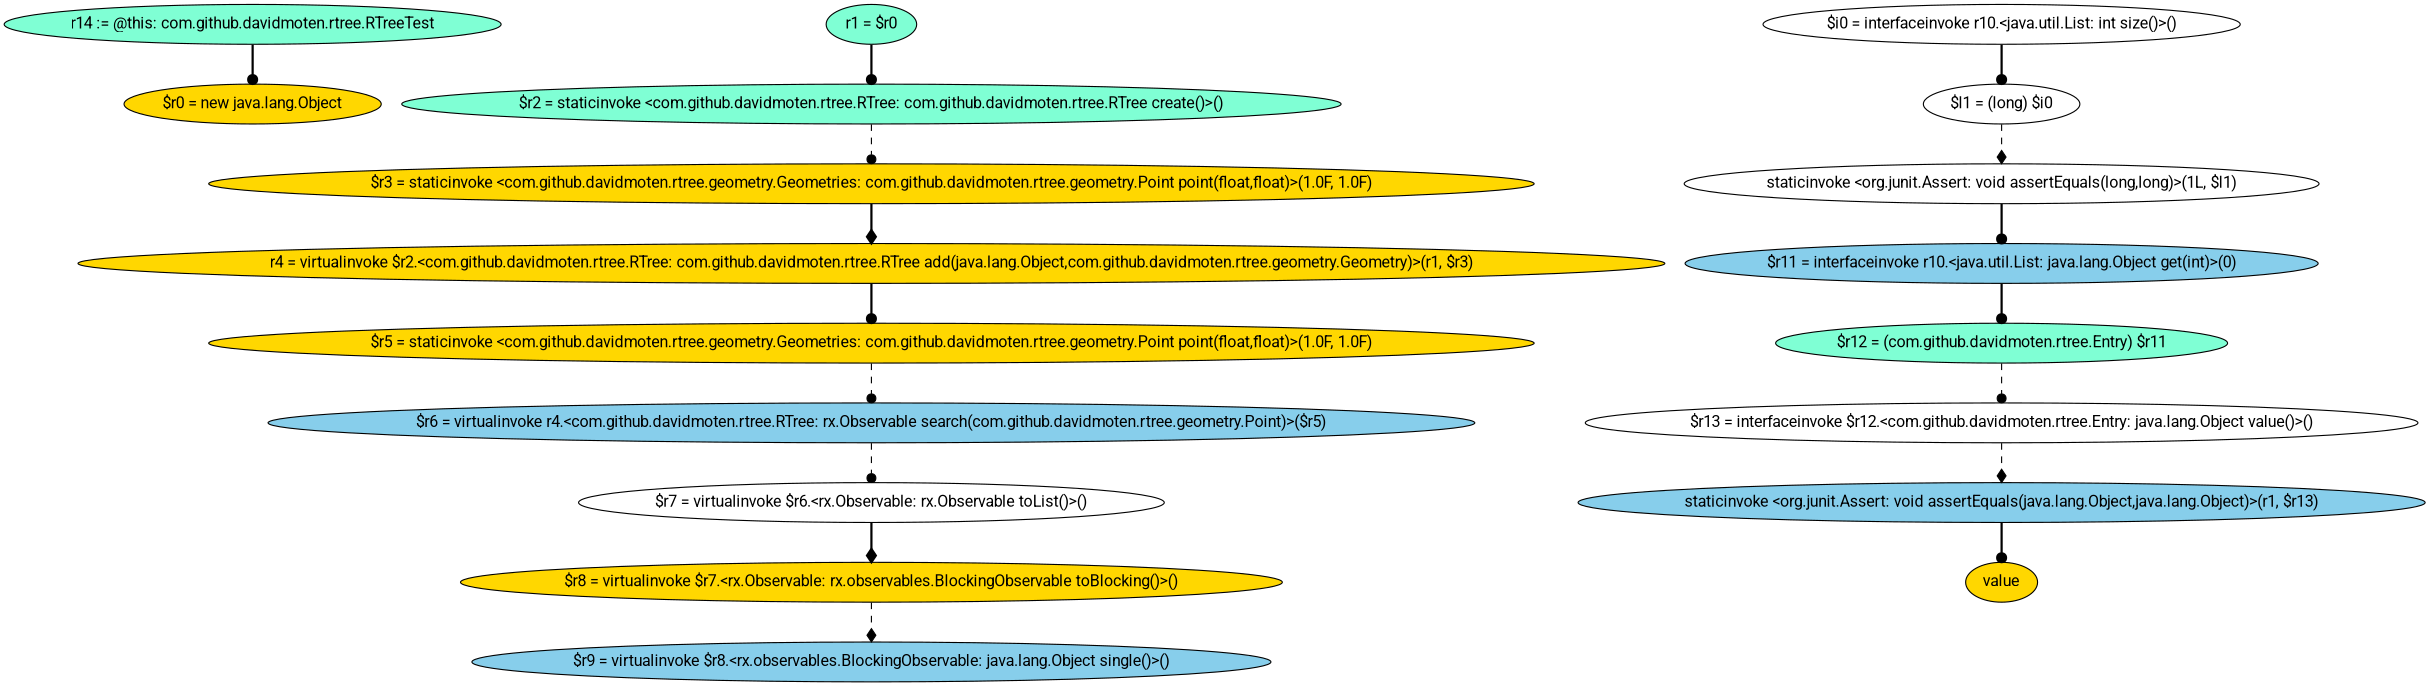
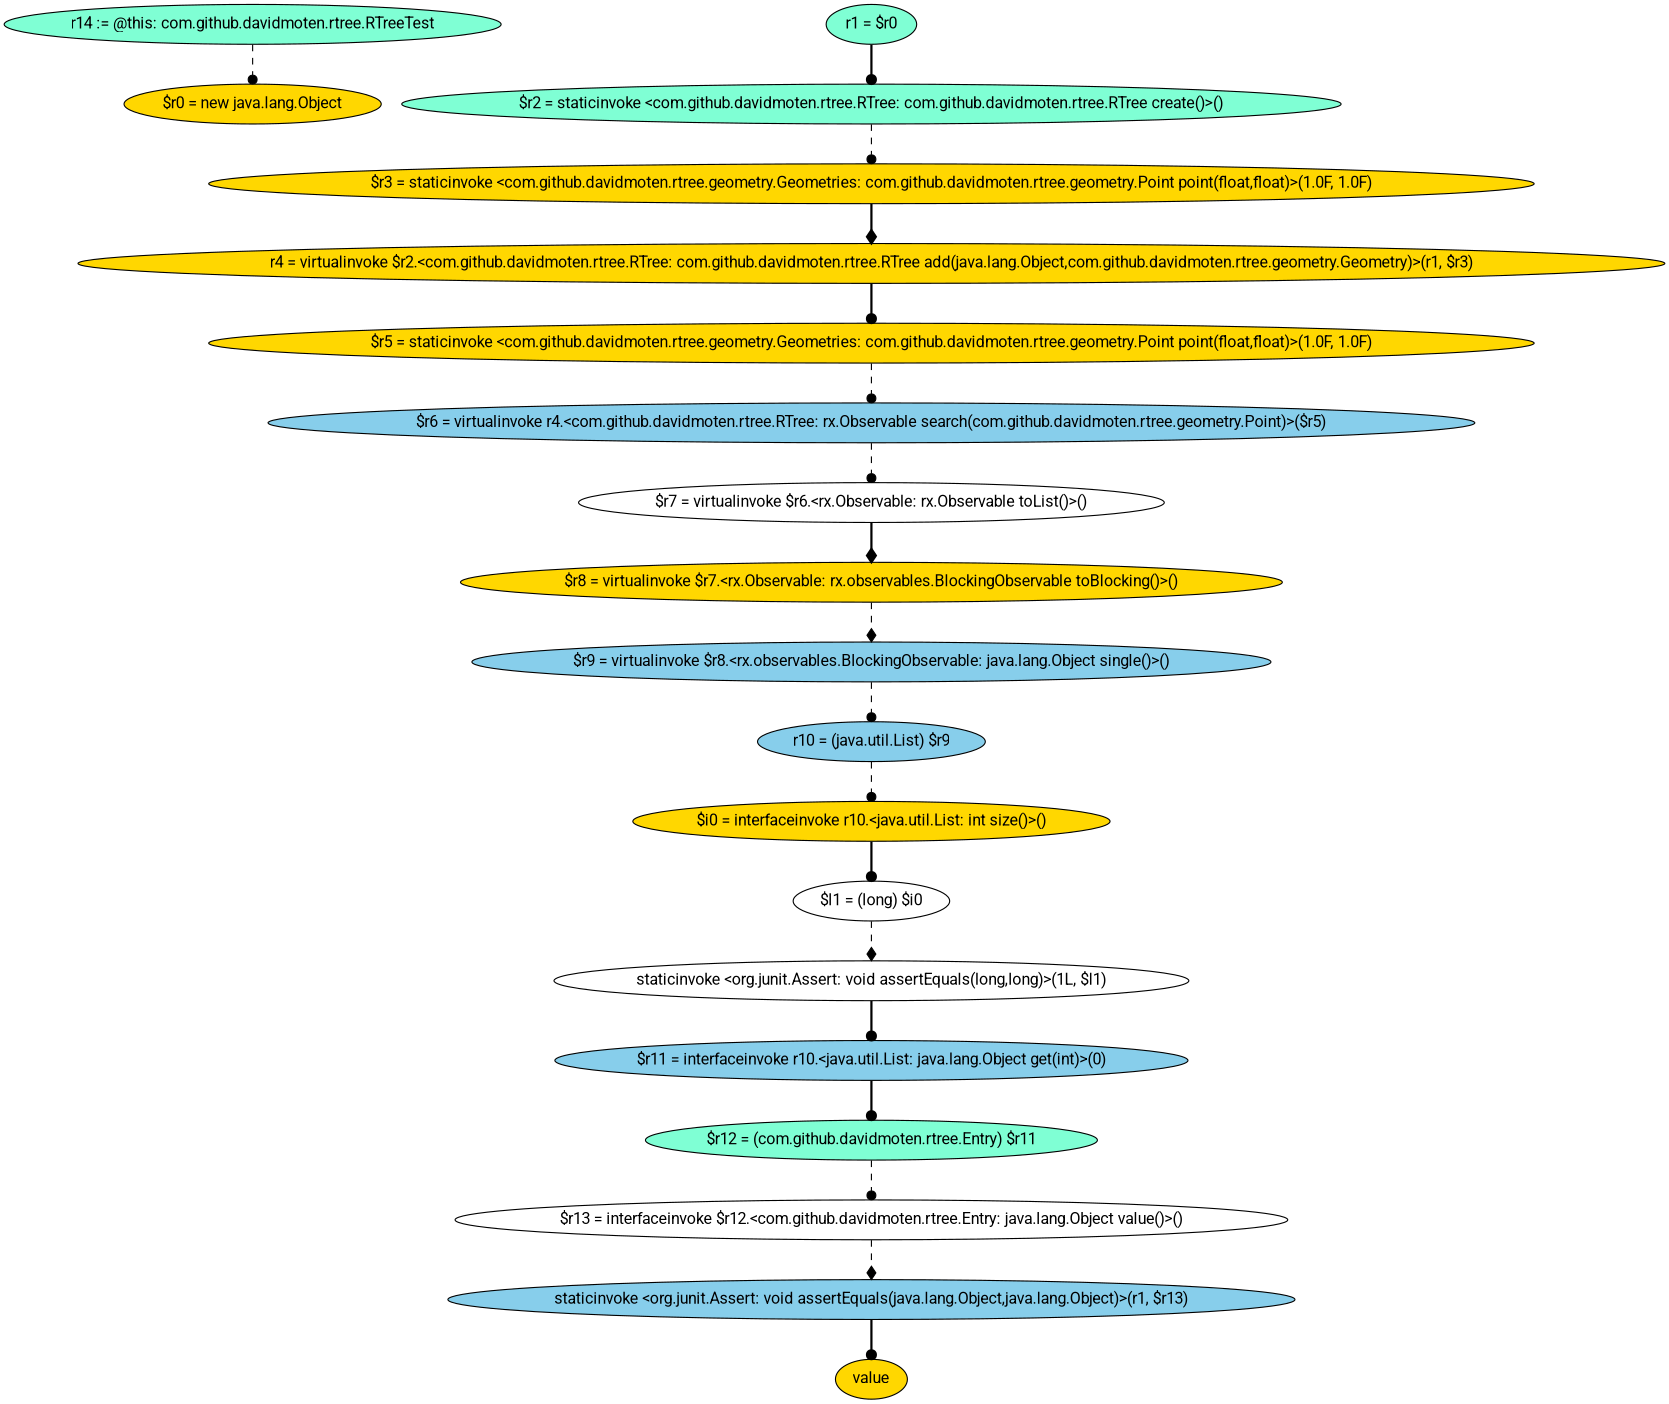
(2002, 24) -> (871, 821)
(253, 60) -> (253, 60)
none -> (871, 742)
